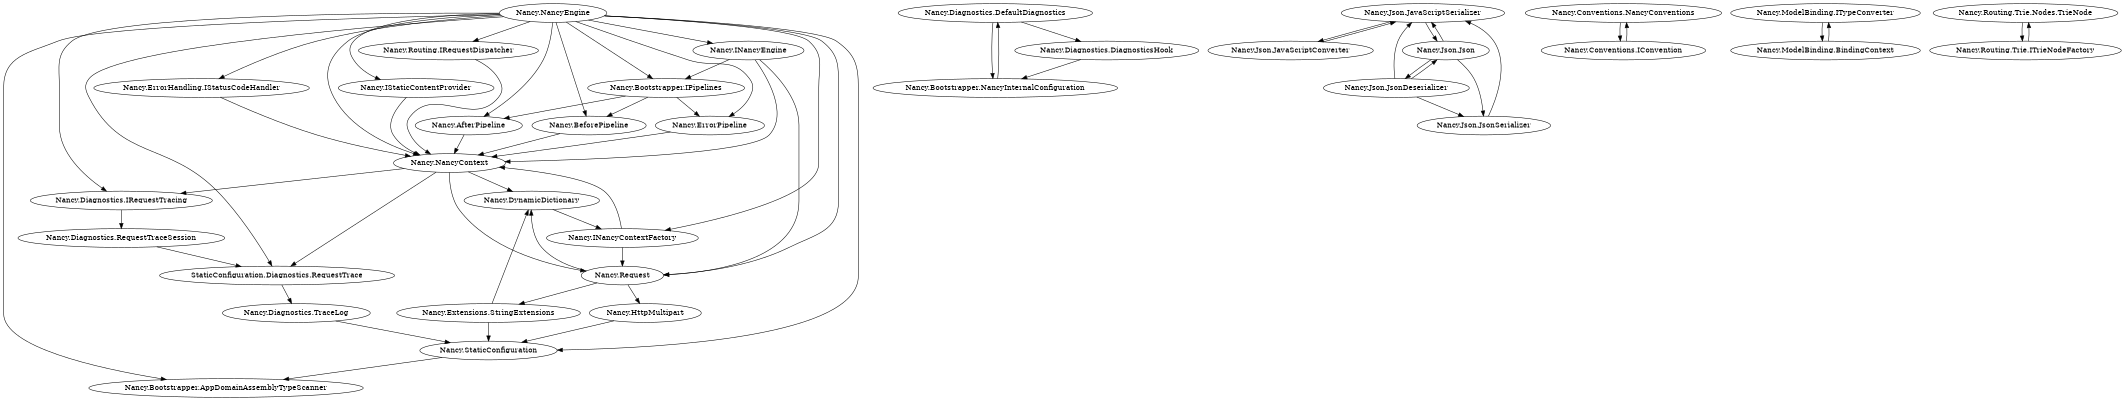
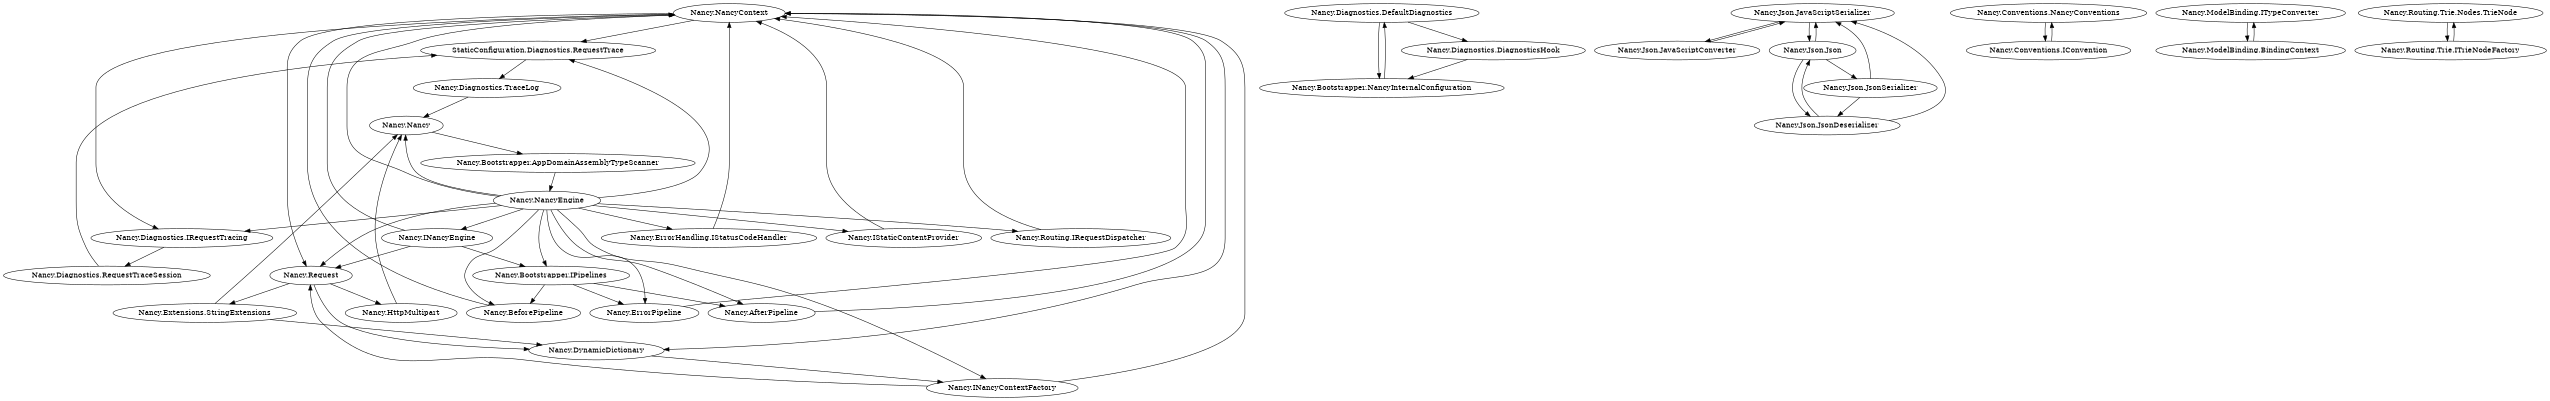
(40, 48) -> (553, 179)
(1438, 106) -> (1851, 105)
(489, 351) -> (406, 126)
